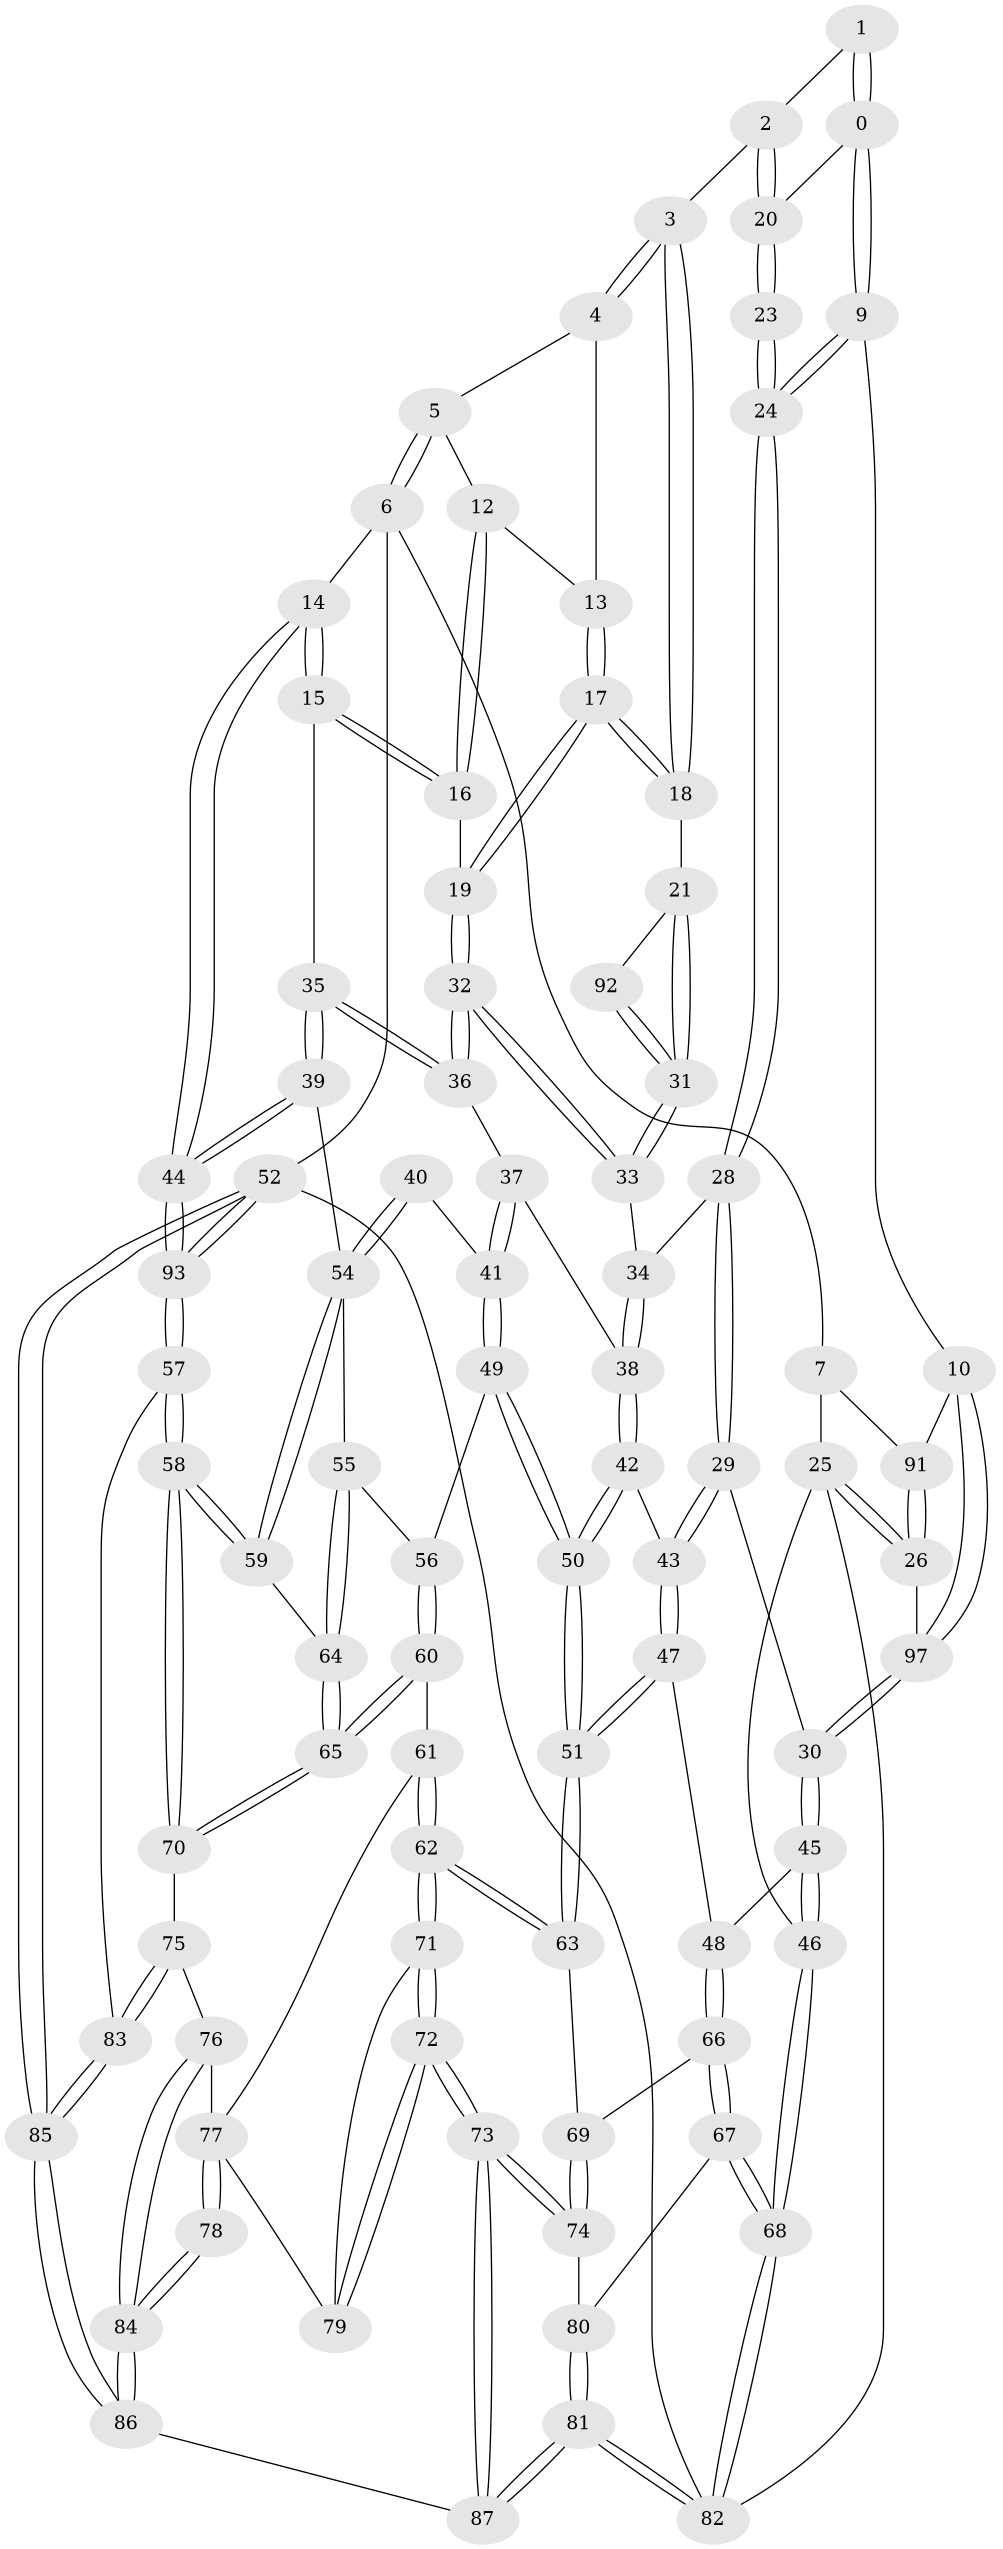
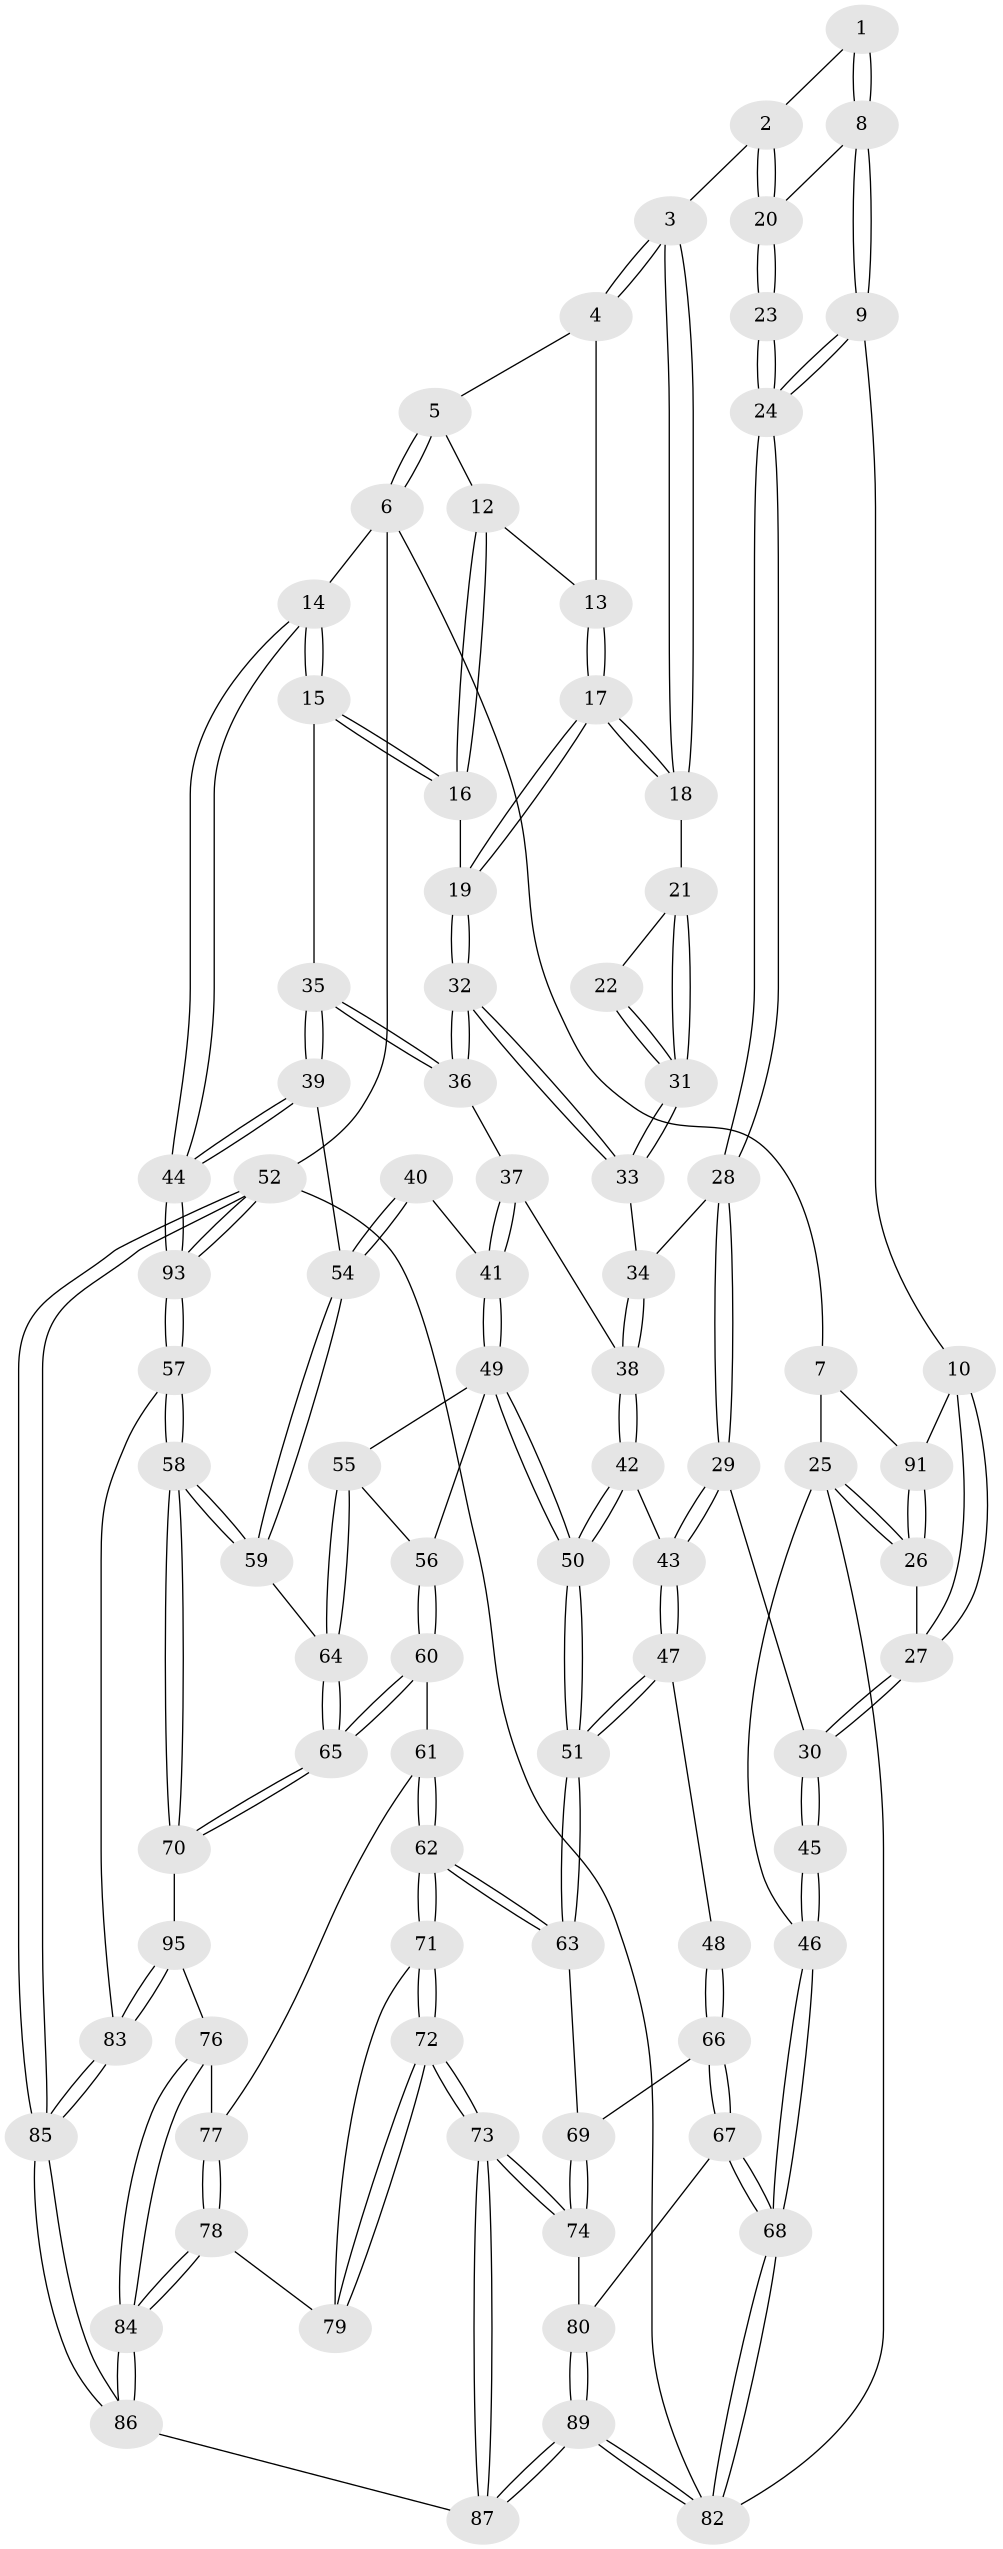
(862, 125) -> (862, 125)
(607, 987) -> (607, 987)
(344, 1370) -> (419, 1418)
(917, 1658) -> (917, 1658)
(763, 1897) -> none
(174, 1945) -> (174, 1945)
(275, 2232) -> (273, 2281)
(579, 2424) -> (579, 2424)
